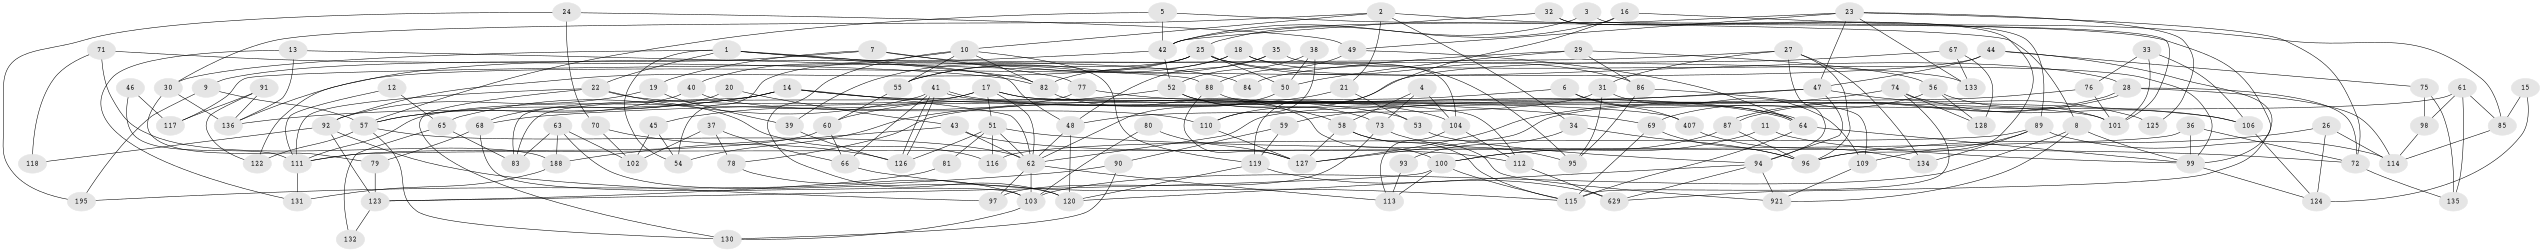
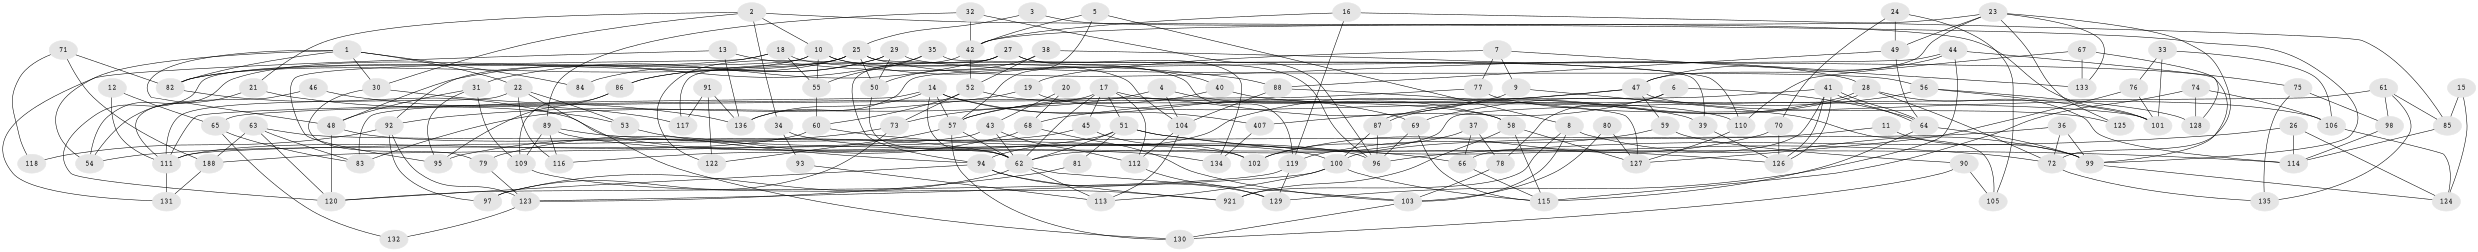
(1540, 116) -> none
(81, 202) -> (1993, 202)
(1614, 202) -> (1276, 202)
